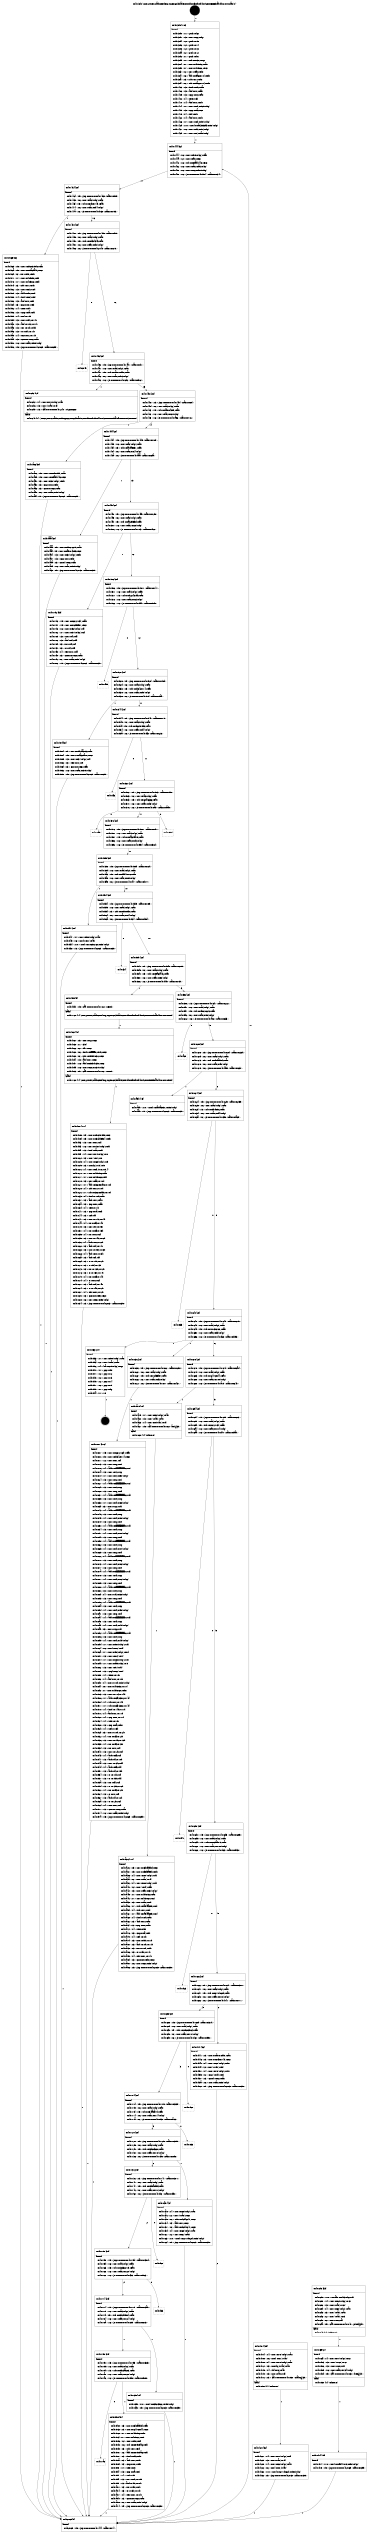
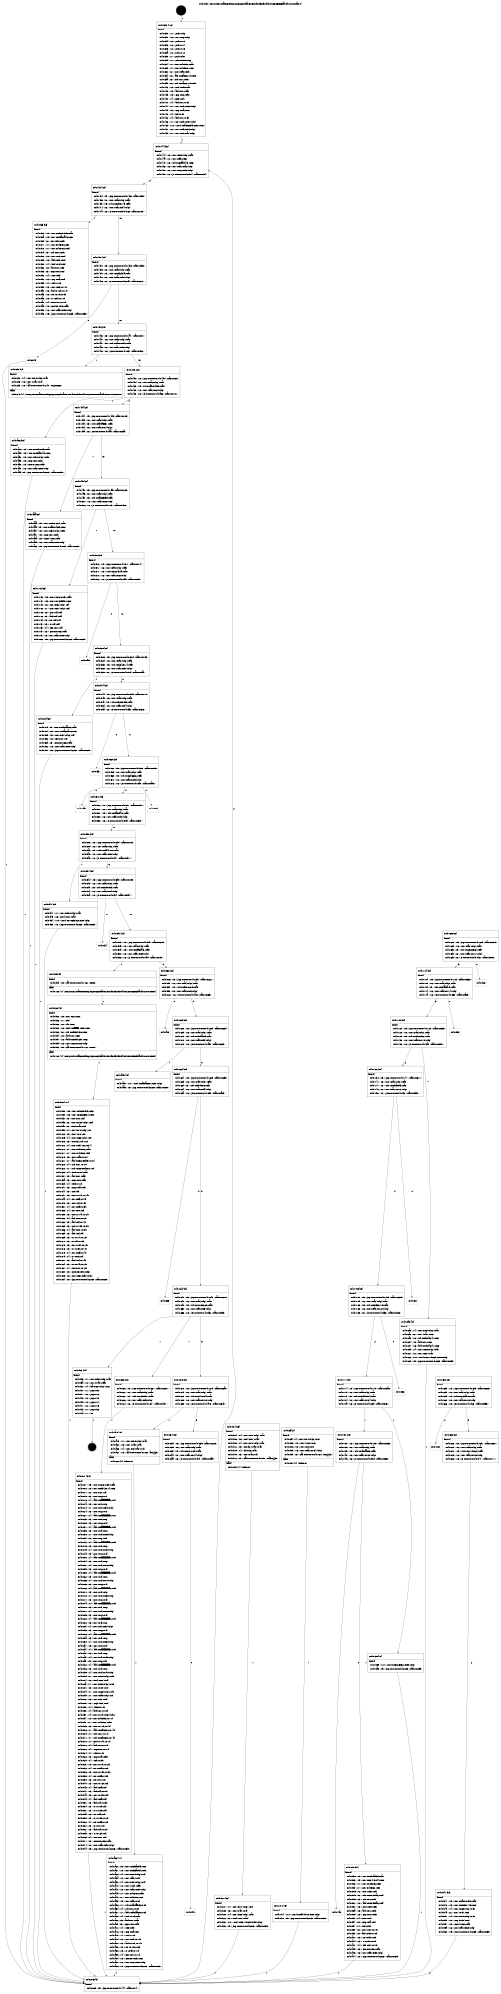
(21, 1445) -> (5, 1192)
(214, 1629) -> none
(202, 2007) -> none
(339, 2311) -> none
